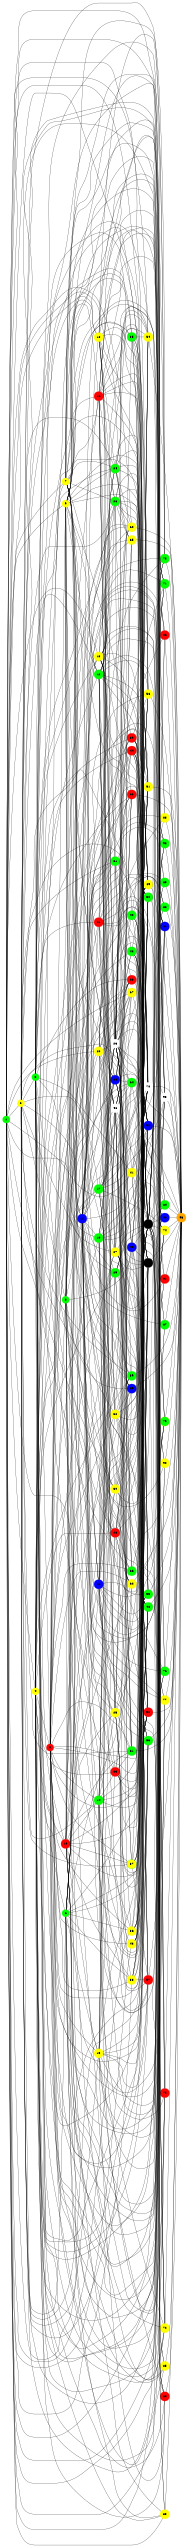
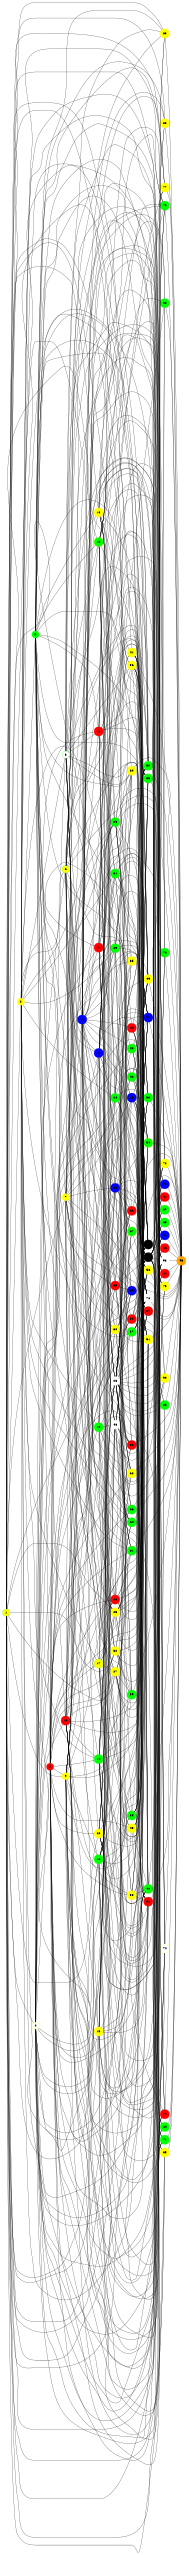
(32, 190) -> none
(148, 337) -> (148, 1143)
(31, 517) -> none
(99, 657) -> (99, 542)
(179, 864) -> (178, 953)
(142, 865) -> (141, 910)
none -> (123, 868)
none -> (145, 904)
(132, 993) -> (132, 1231)
(6, 1120) -> (6, 1613)
(104, 1134) -> (106, 1565)
(159, 1136) -> none
(99, 1189) -> (99, 1664)
(143, 1195) -> (132, 820)
(165, 1230) -> (165, 1948)
none -> (72, 1272)
(66, 1300) -> (66, 755)
(104, 1389) -> (34, 2148)
(165, 1421) -> (165, 1286)
none -> (121, 1561)
(35, 1691) -> (35, 2026)
(132, 1864) -> (132, 1332)
(66, 1913) -> (66, 869)
none -> (10, 2338)
